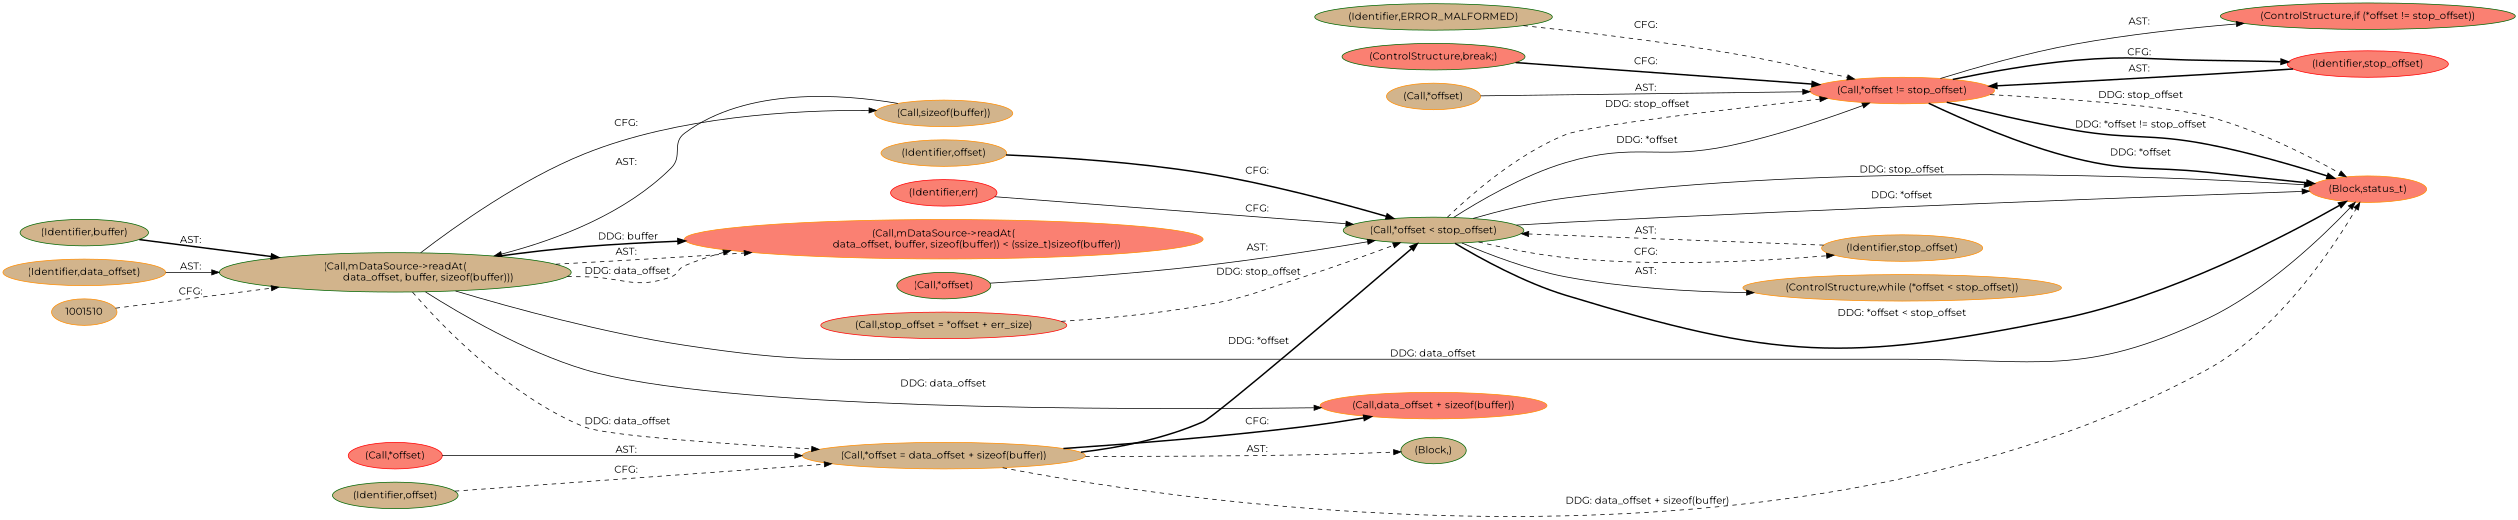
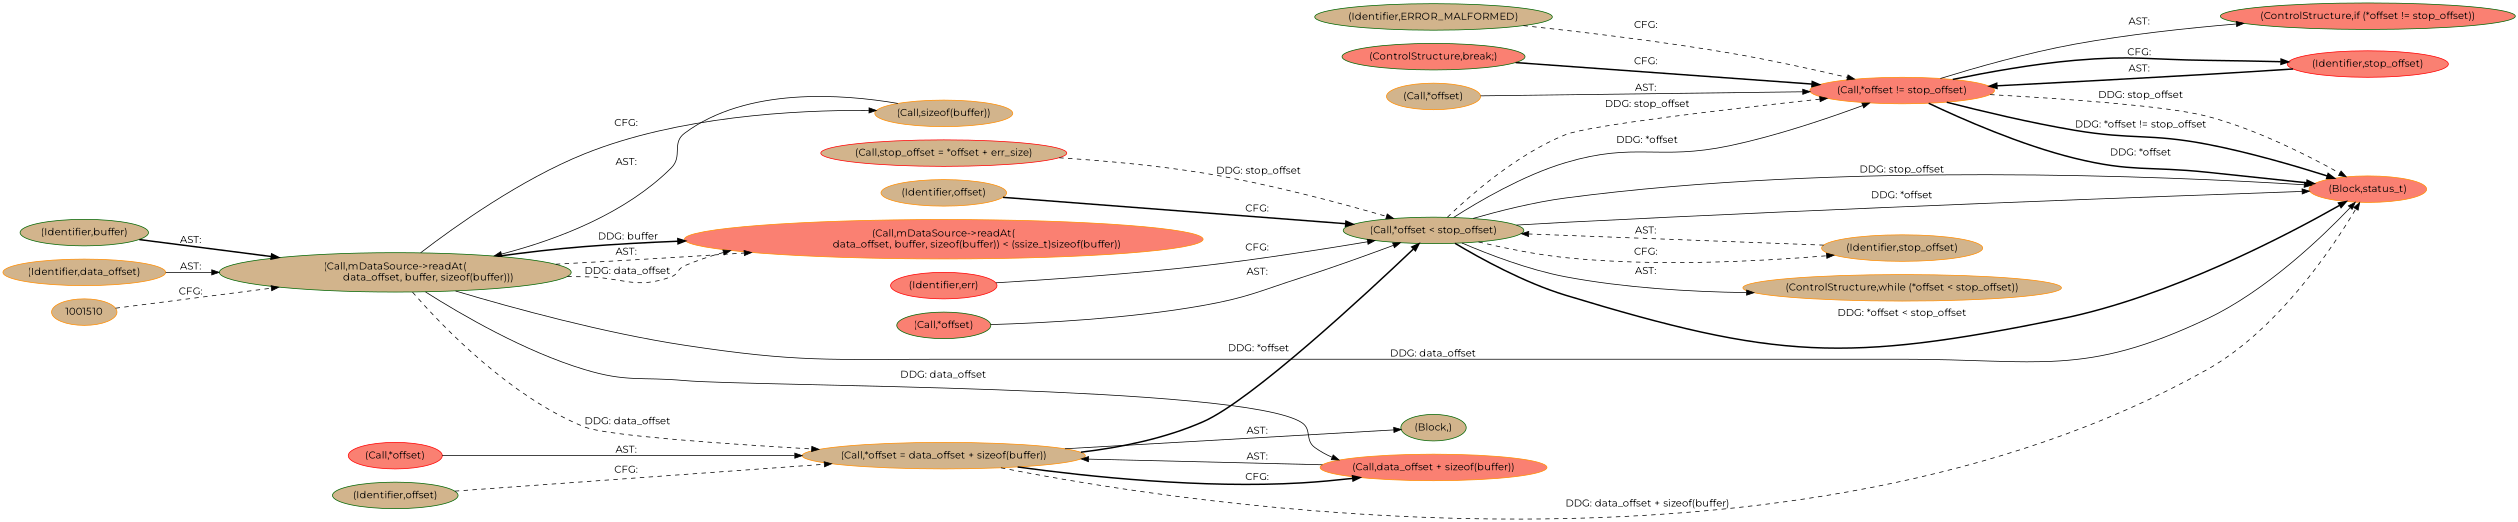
(1239, 456) -> (1229, 439)
none -> (1206, 462)
